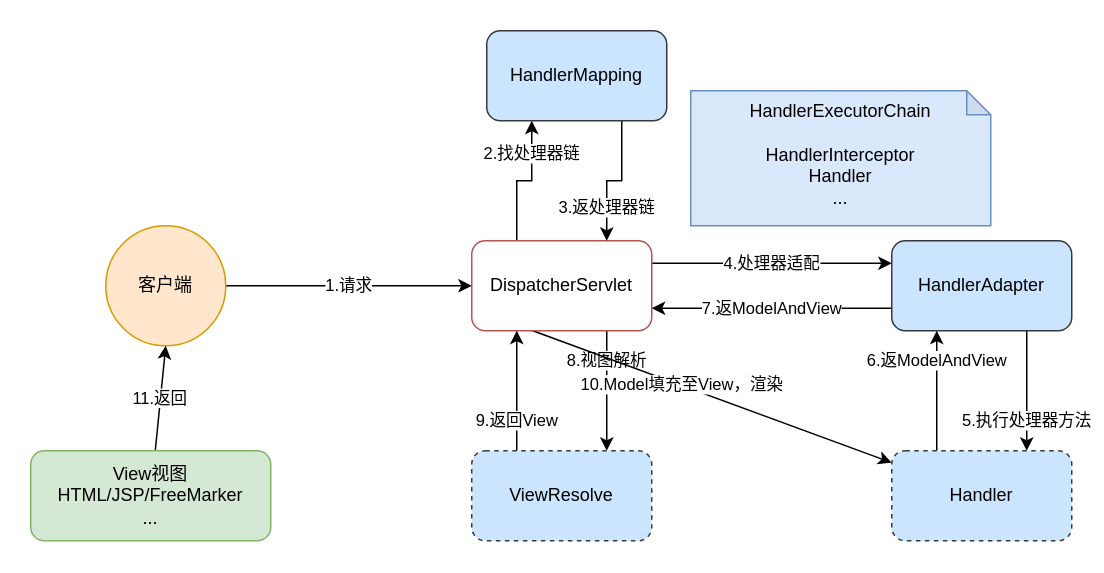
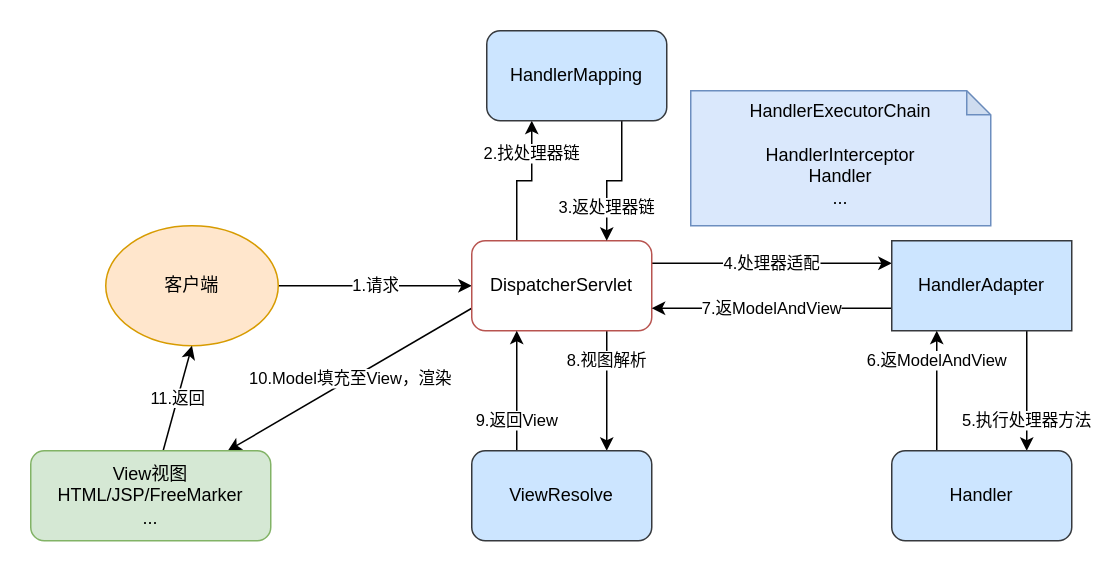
(166, 286) -> (192, 286)
(982, 286) -> (982, 286)
(708, 395) -> (354, 377)
(562, 496) -> (562, 496)
(982, 496) -> (982, 496)
